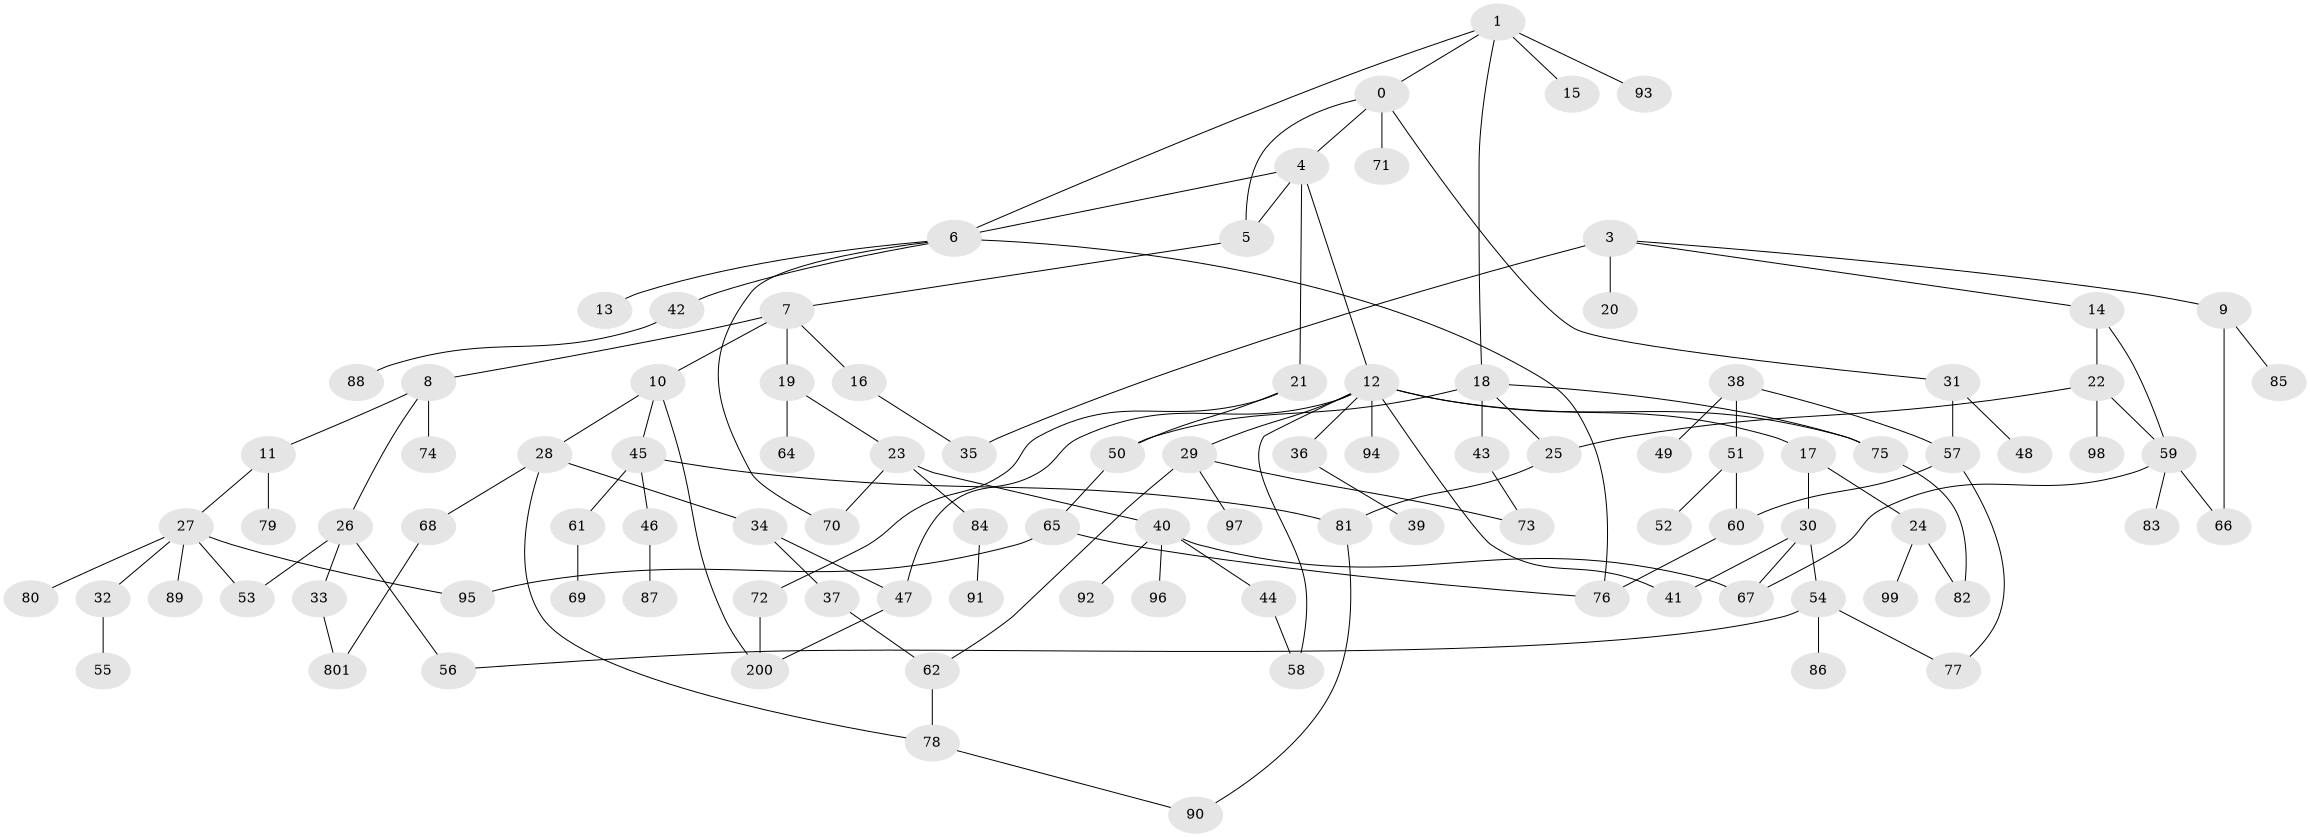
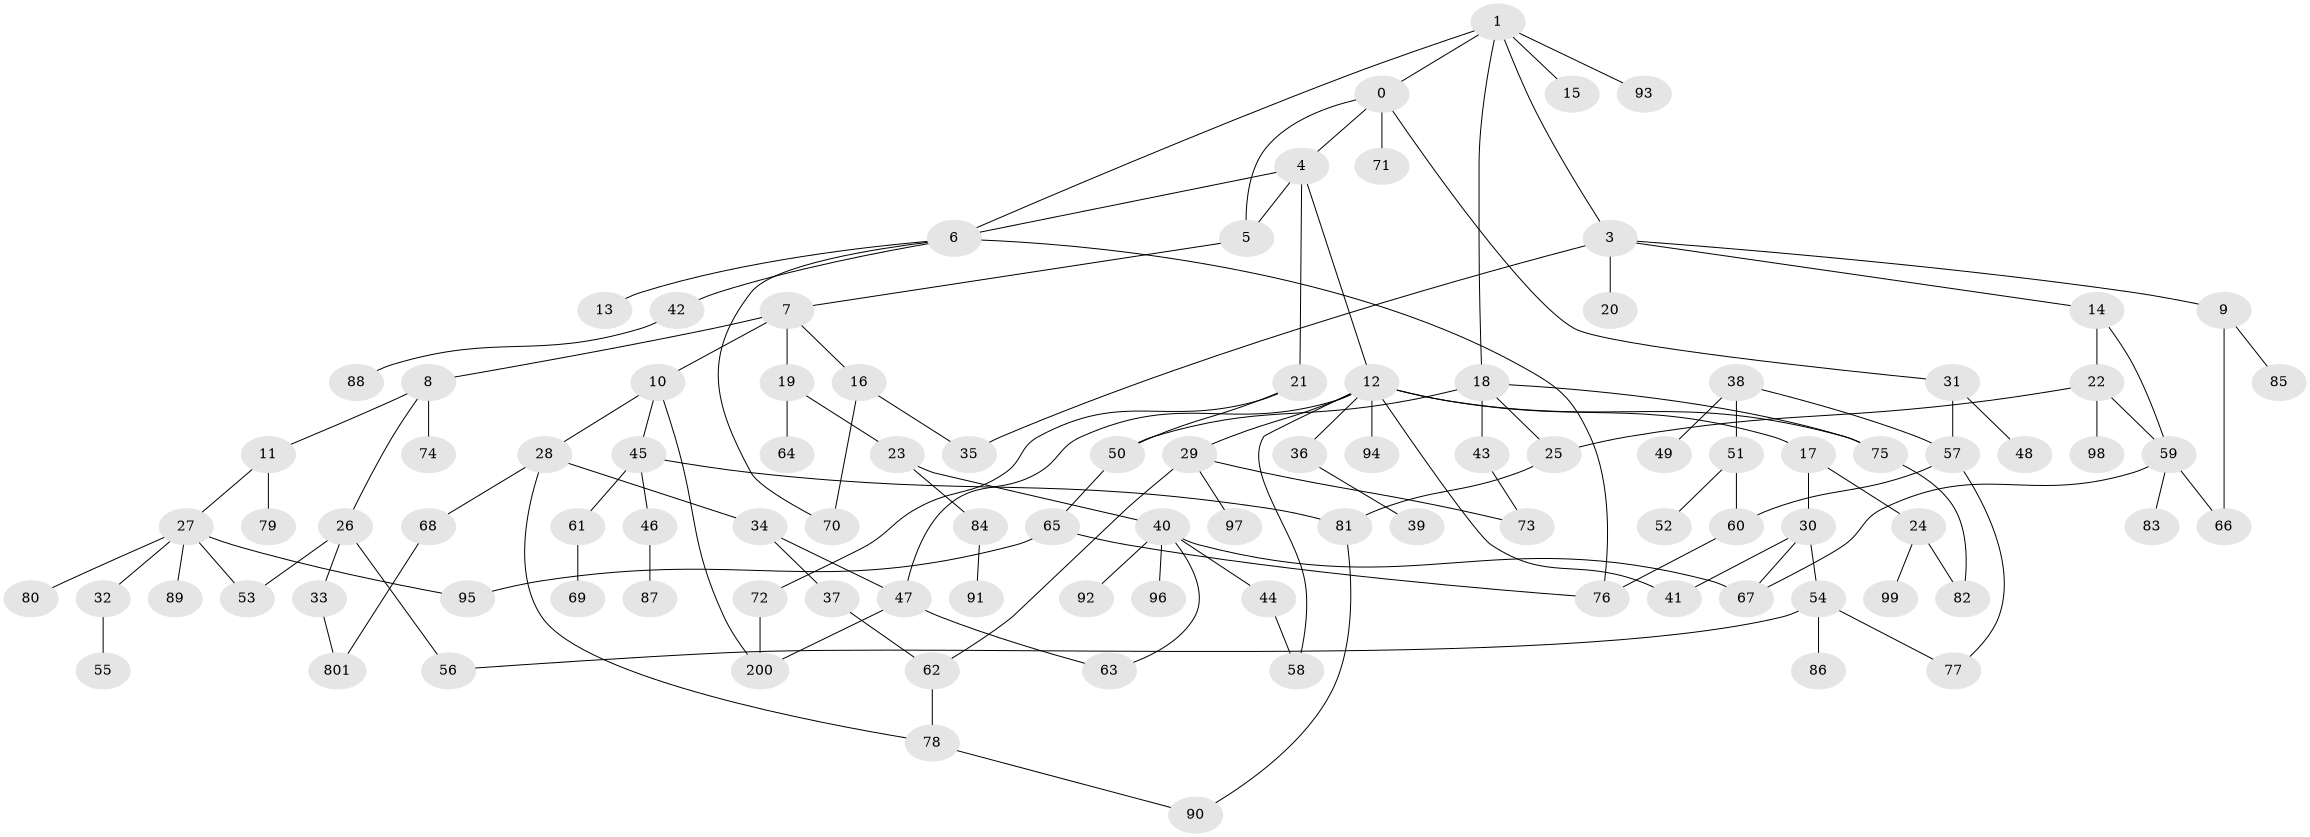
none -> (1547, 133)
(865, 491) -> (846, 455)
none -> (1110, 671)
